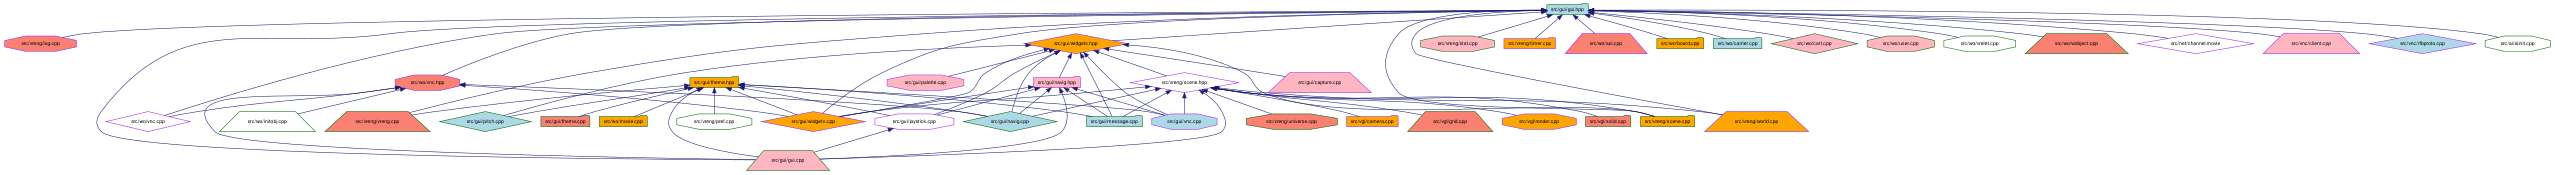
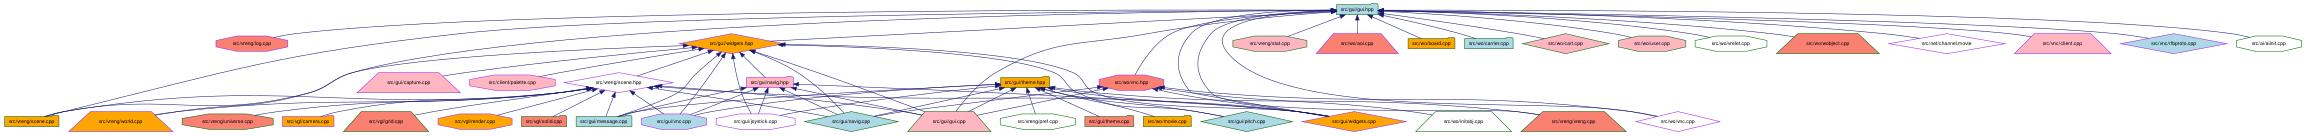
(1530, 44) -> none
(925, 83) -> (512, 83)
(851, 141) -> (840, 81)
